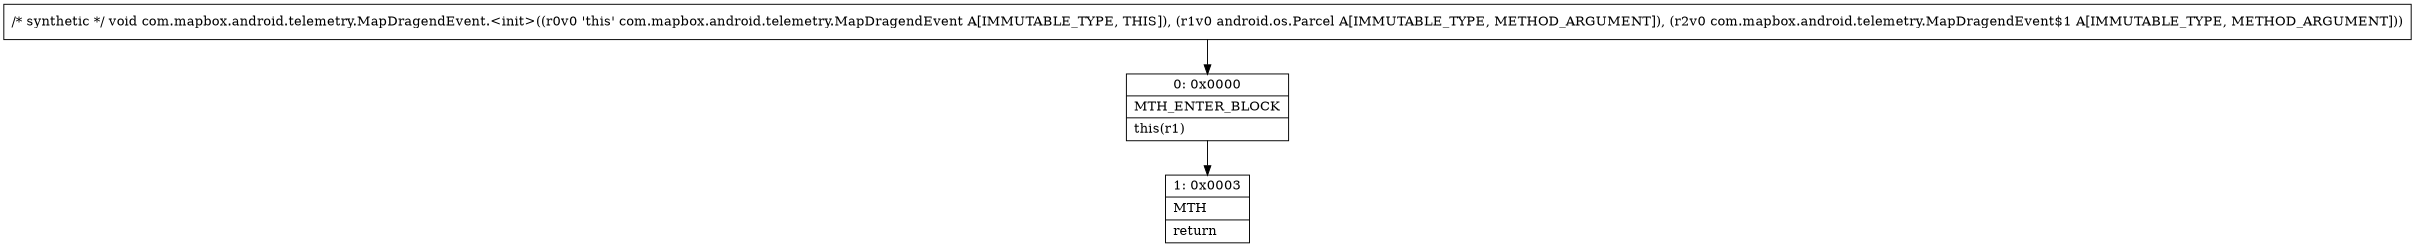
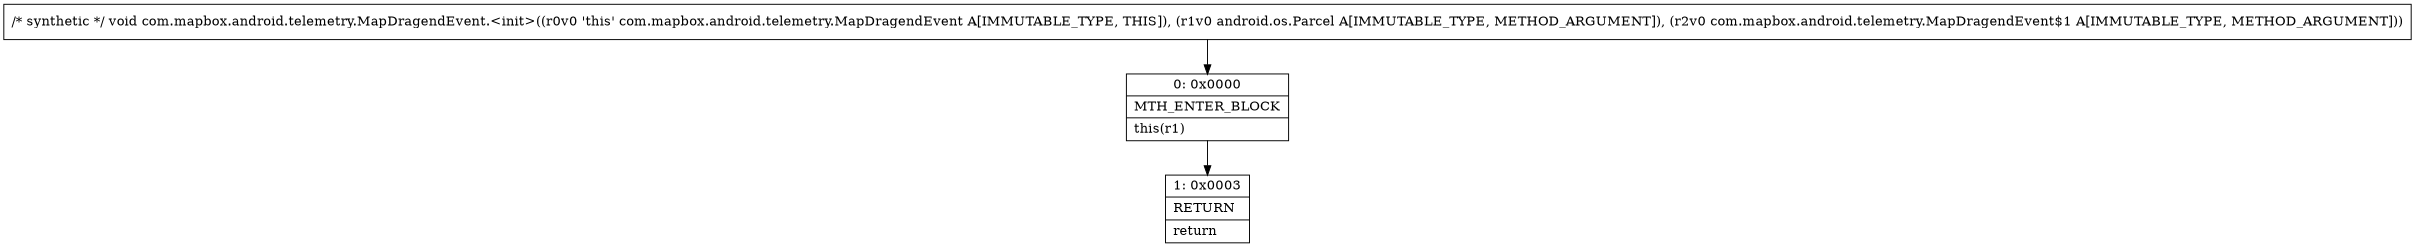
(1190, 208) -> (1204, 208)
